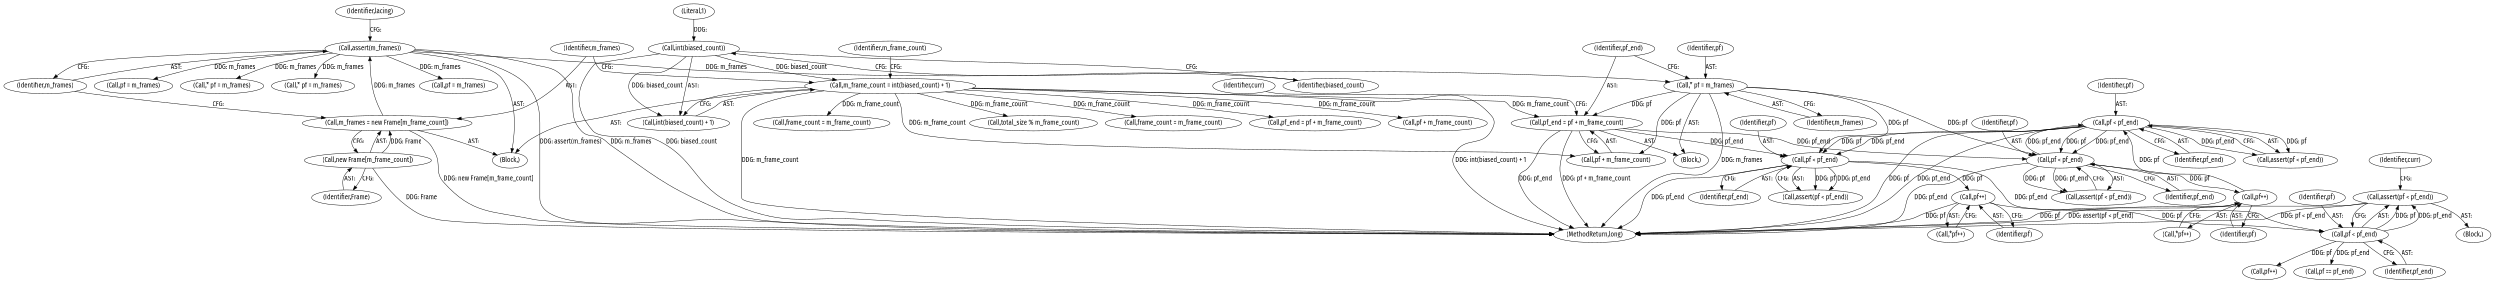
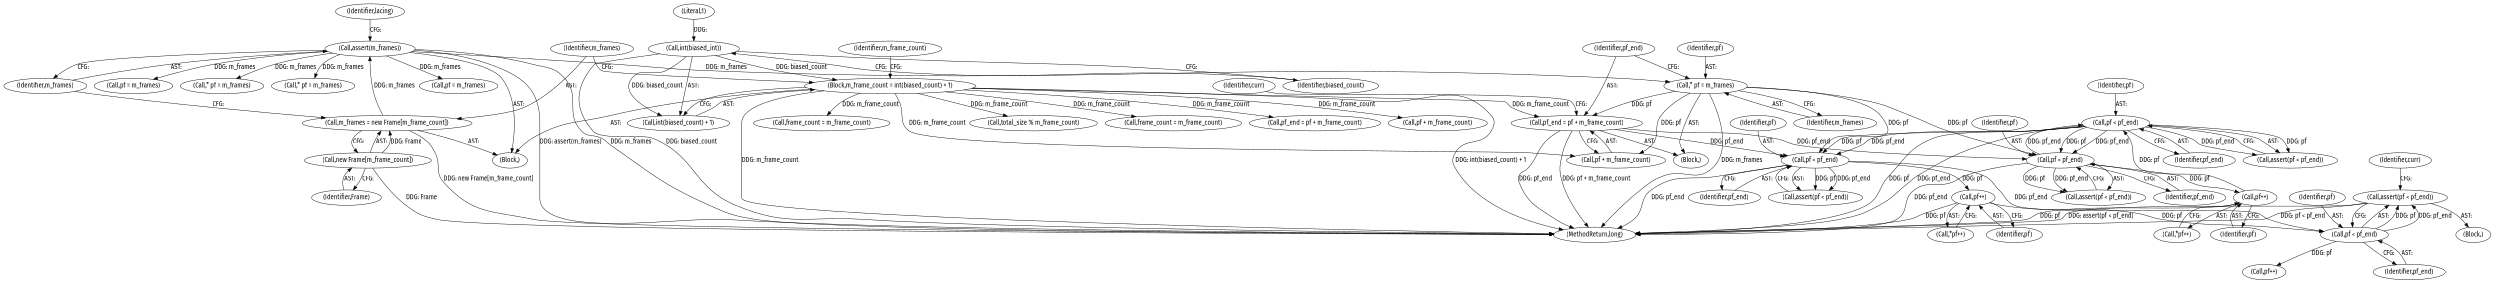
(694, 49) -> (694, 49)
(890, 86) -> (890, 86)
(2330, 272) -> none
